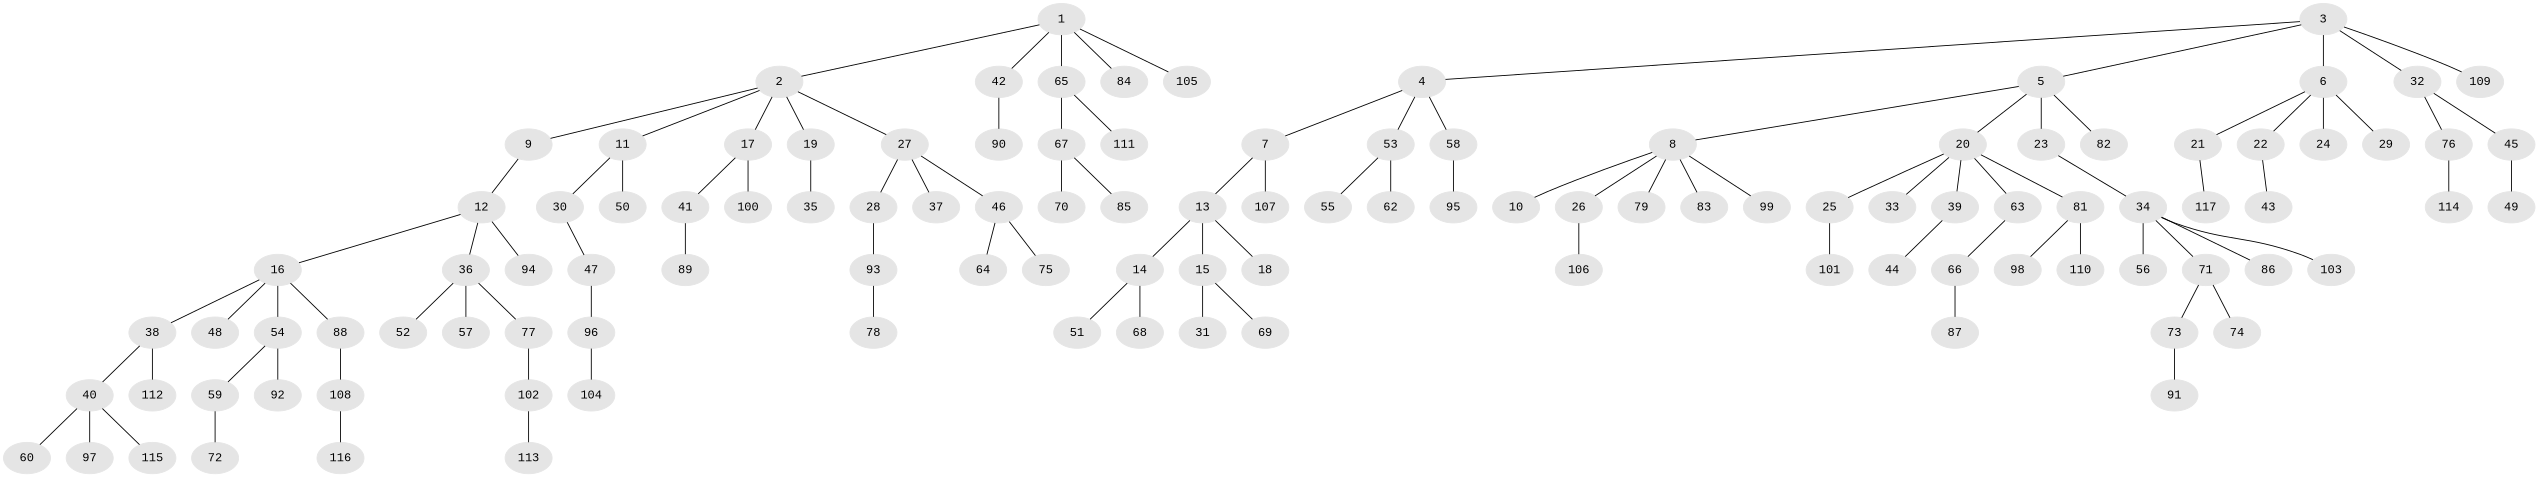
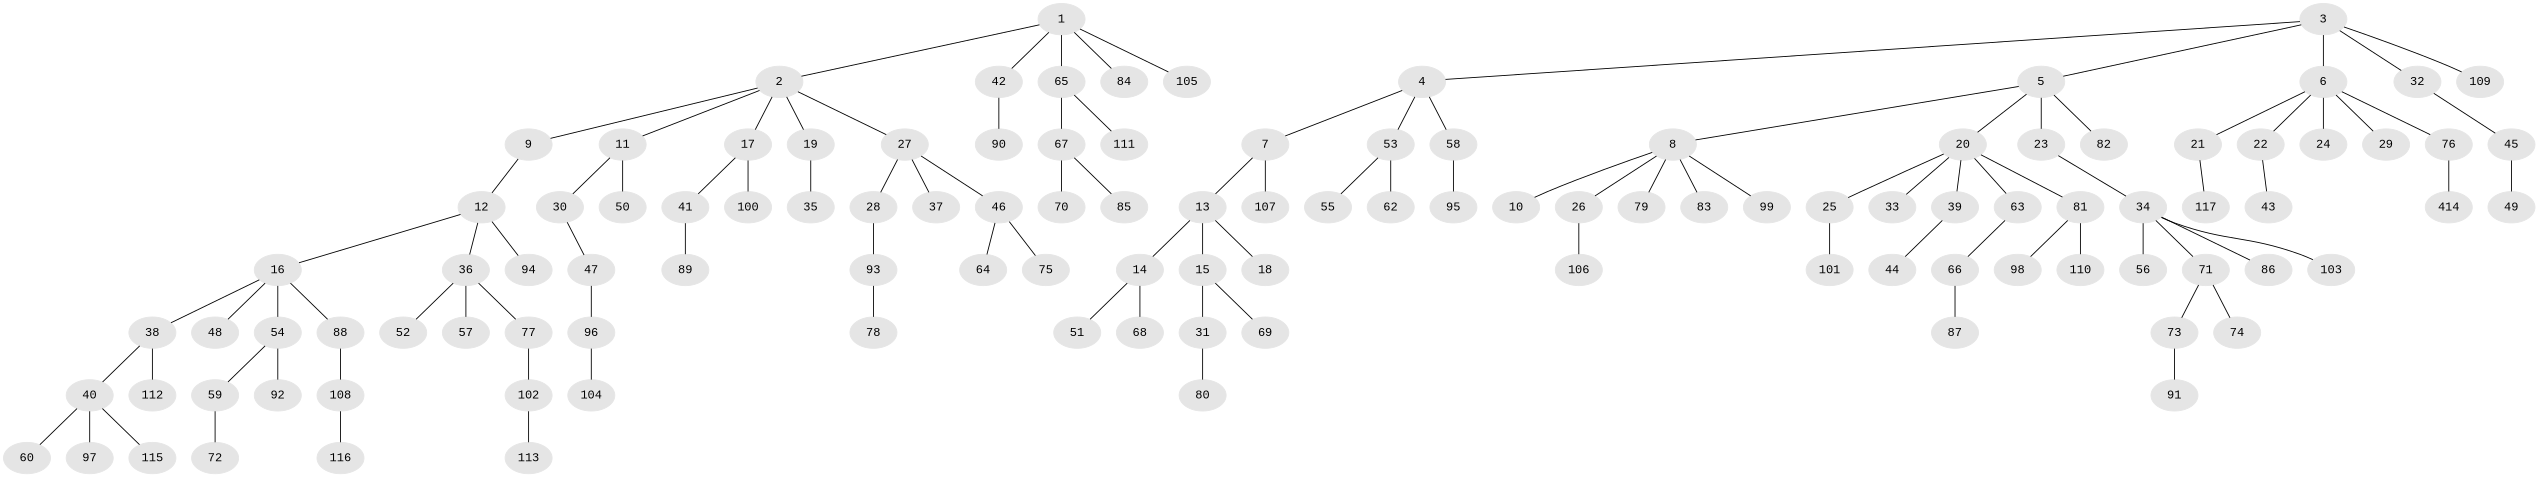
(2433, 113) -> (2386, 113)
(2449, 207) -> (2449, 207)
none -> (1203, 395)
